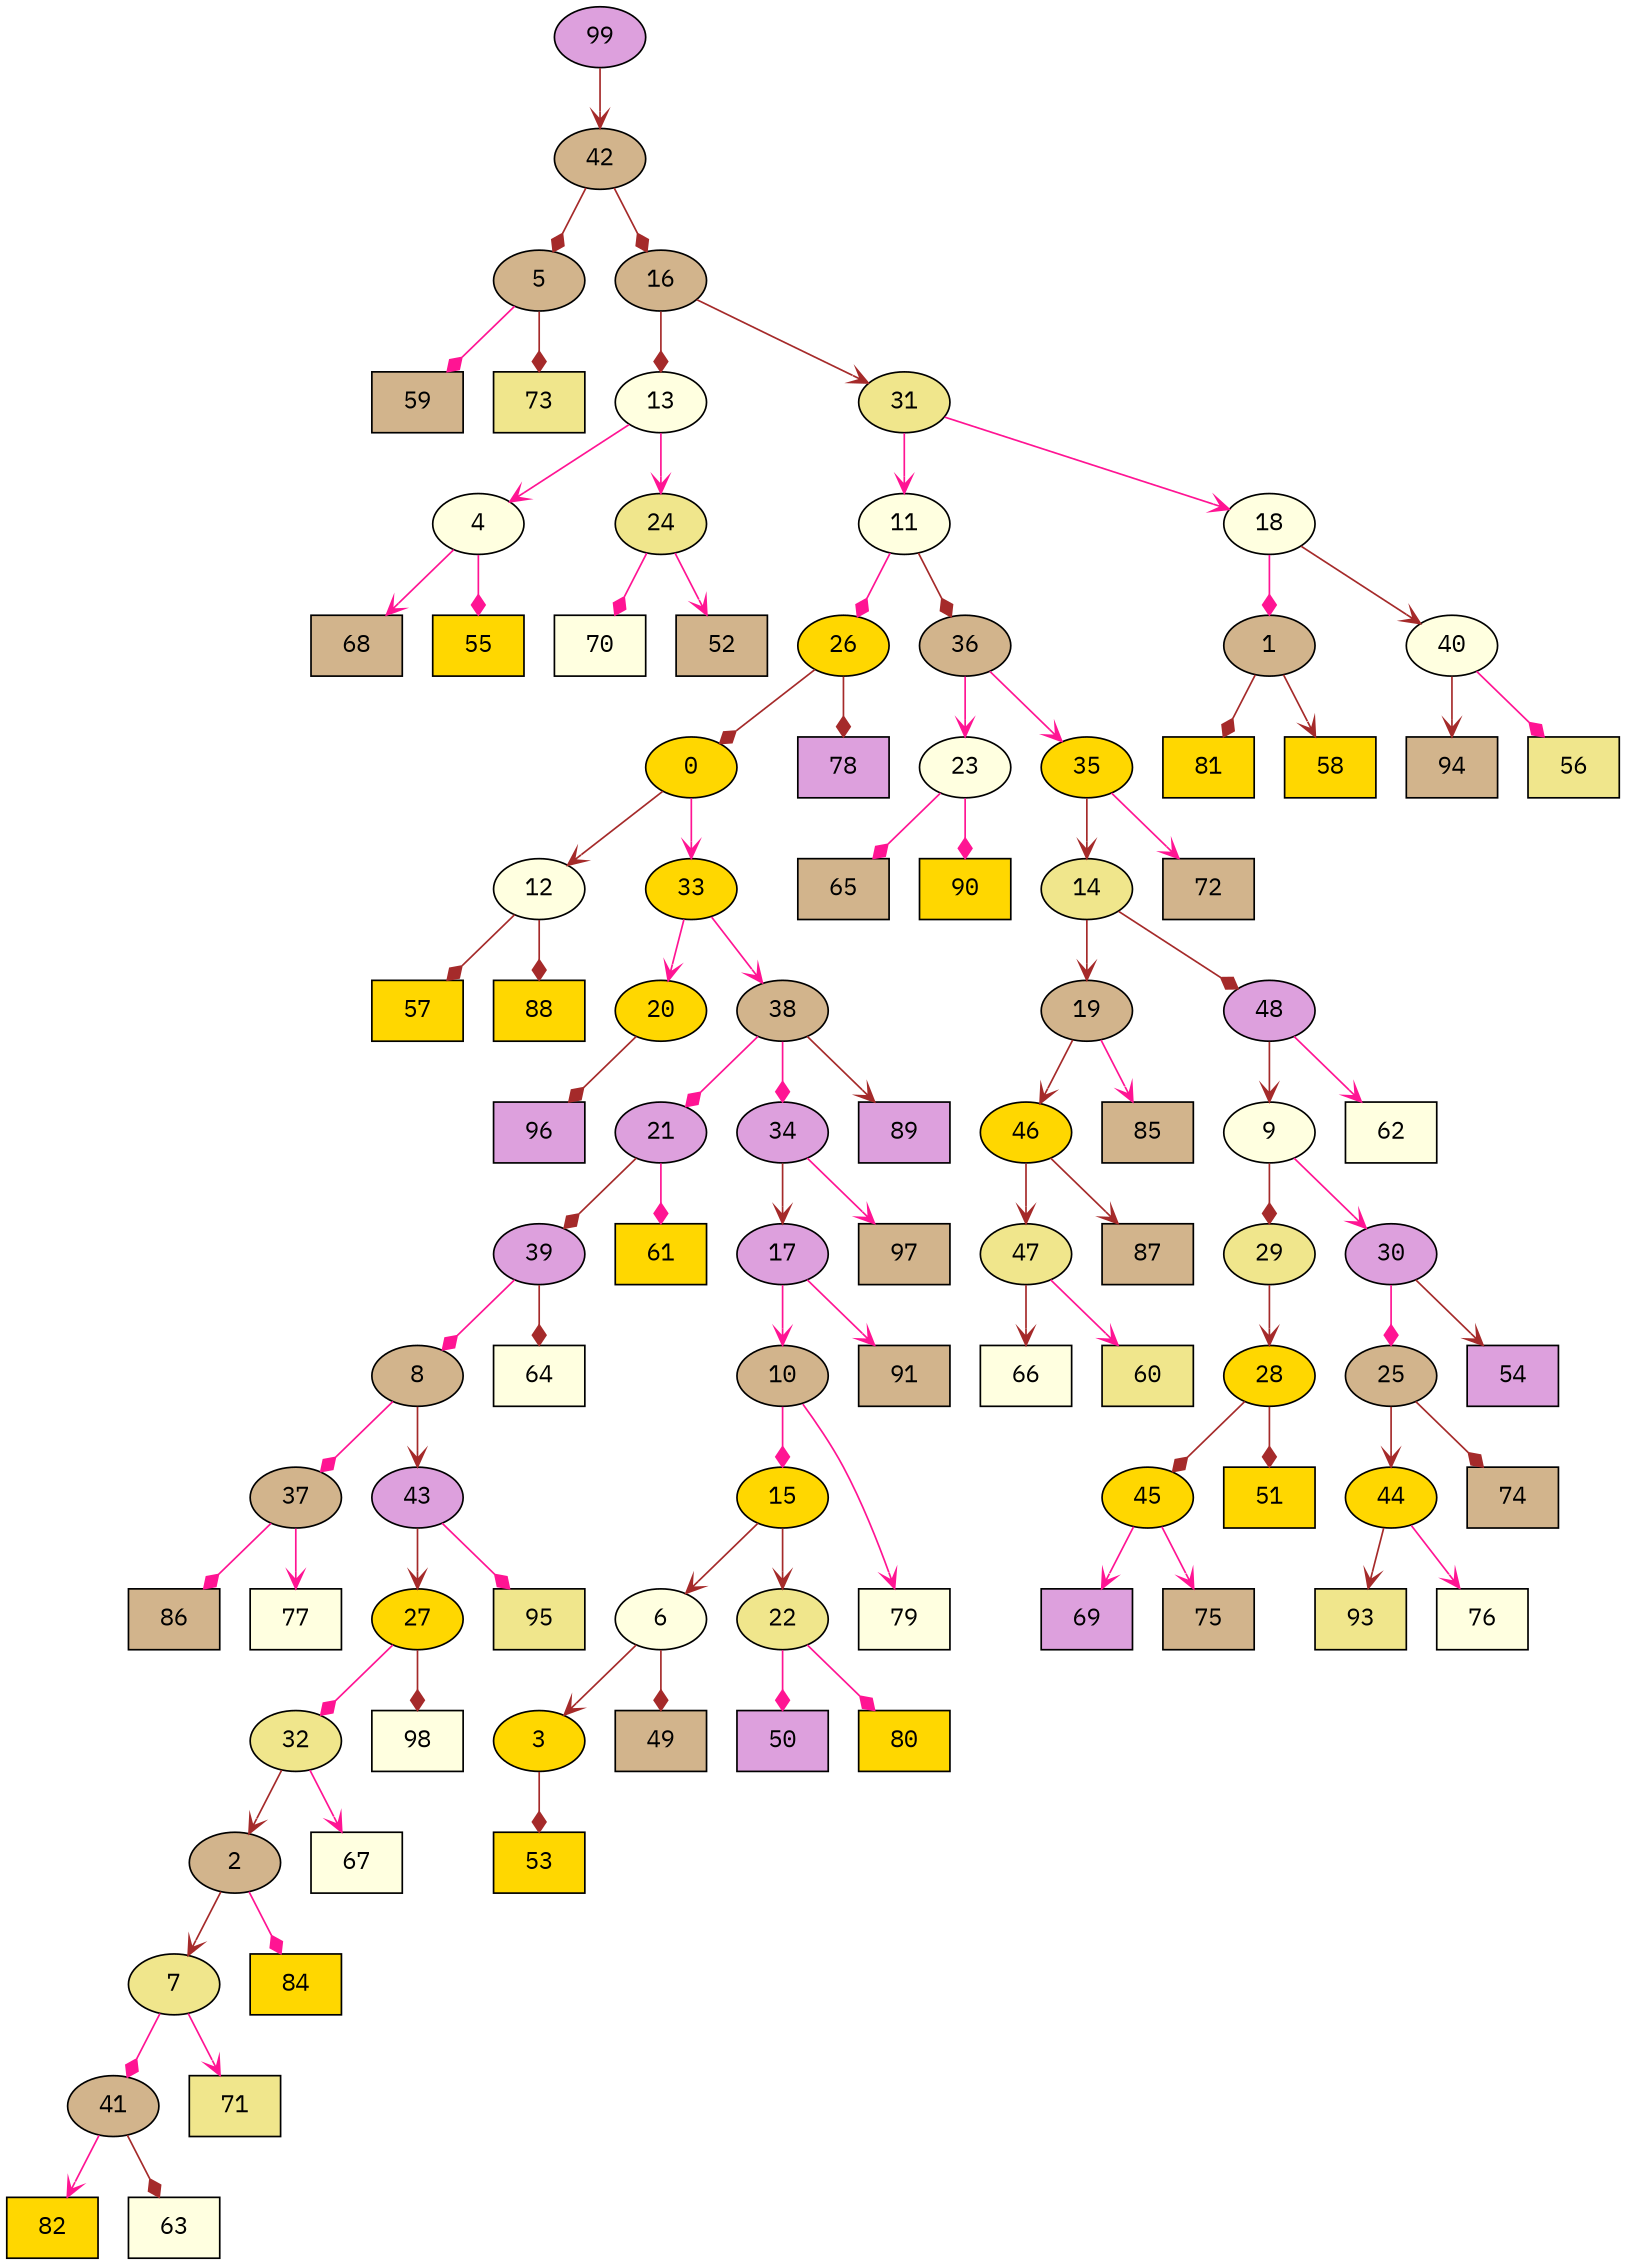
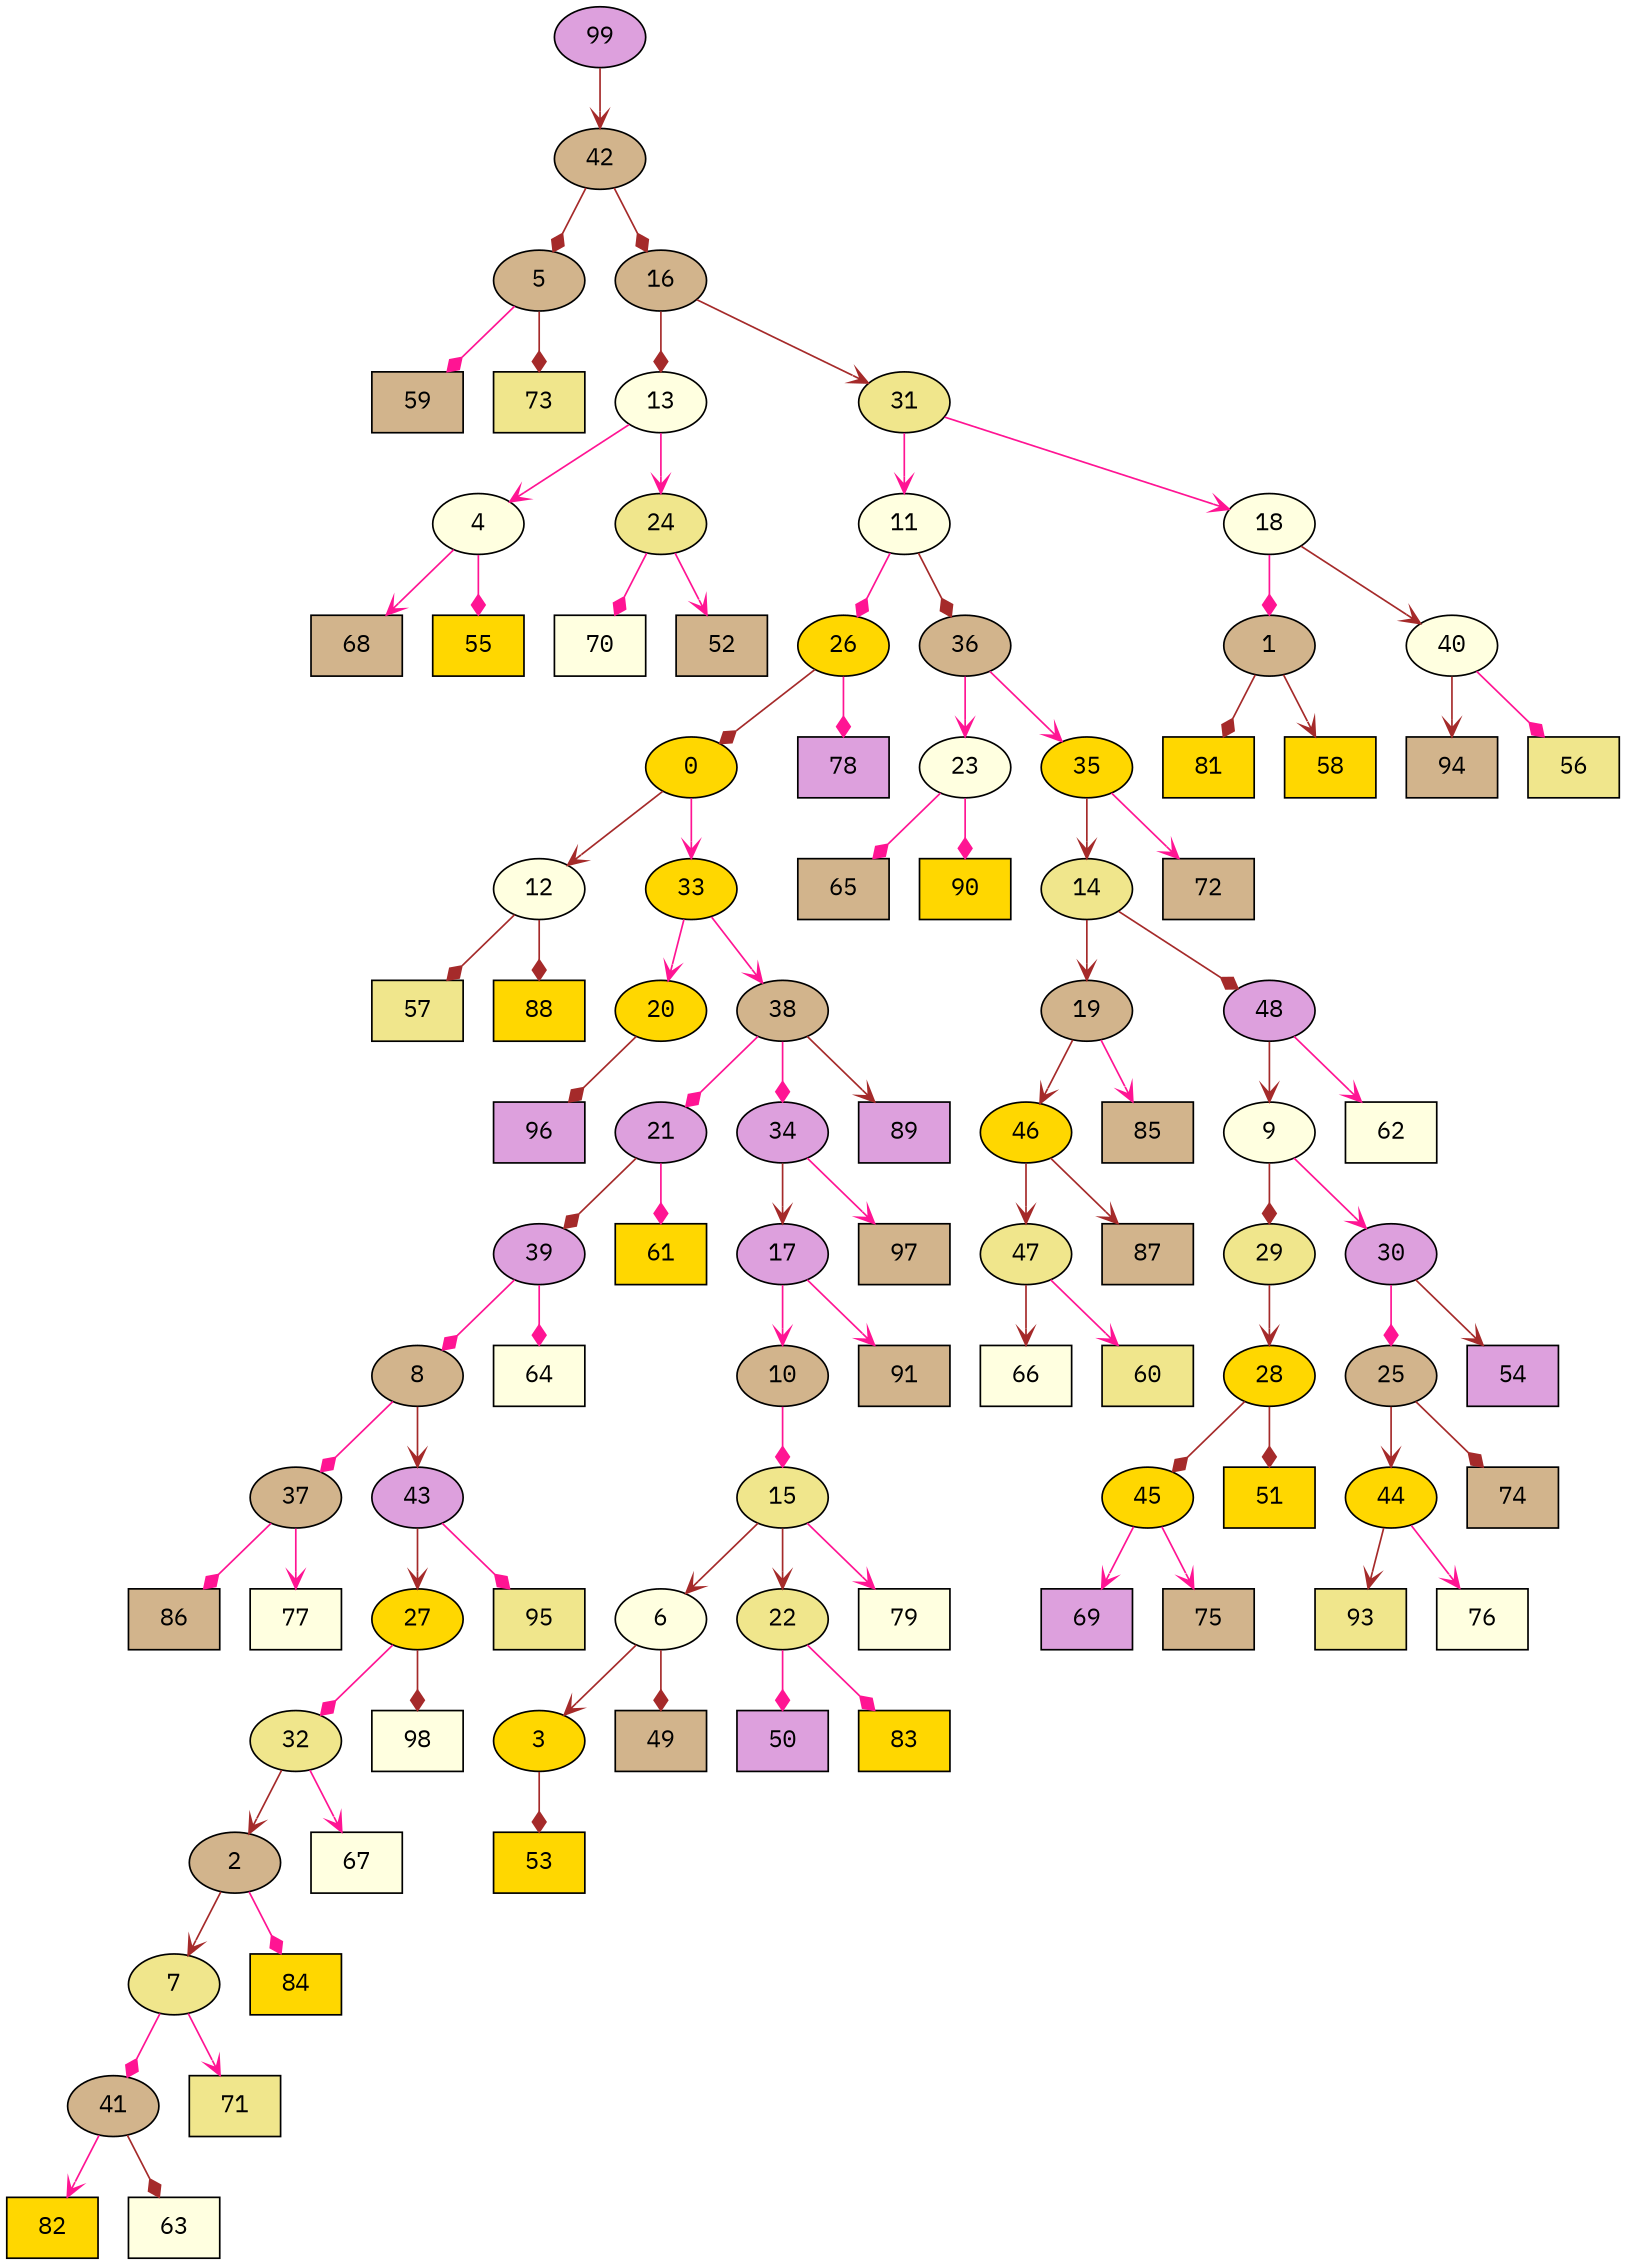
(843, 697) -> (843, 697)
(417, 1011) -> (417, 1011)
(539, 1305) -> (539, 1305)
(852, 1485) -> (835, 1550)
(783, 1498) -> (783, 1498)
(904, 1741) -> (904, 1741)
